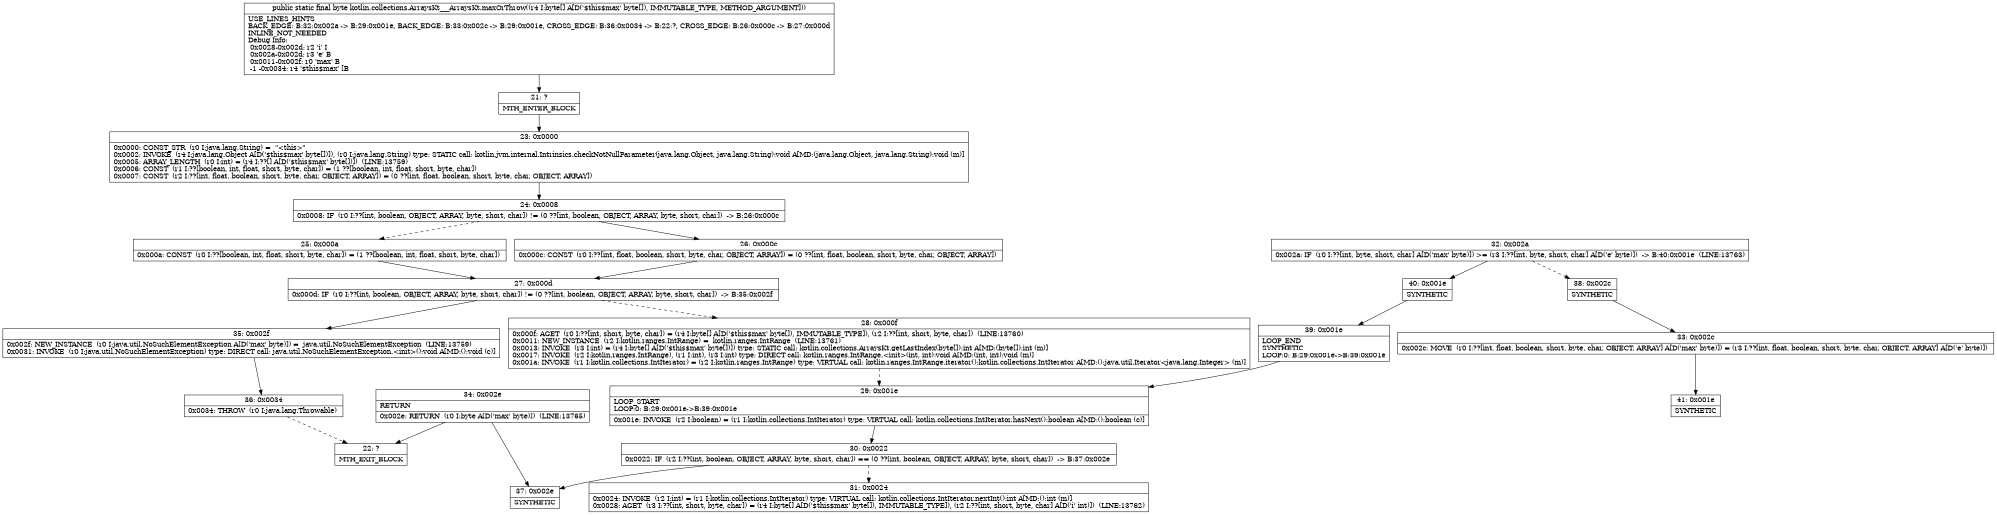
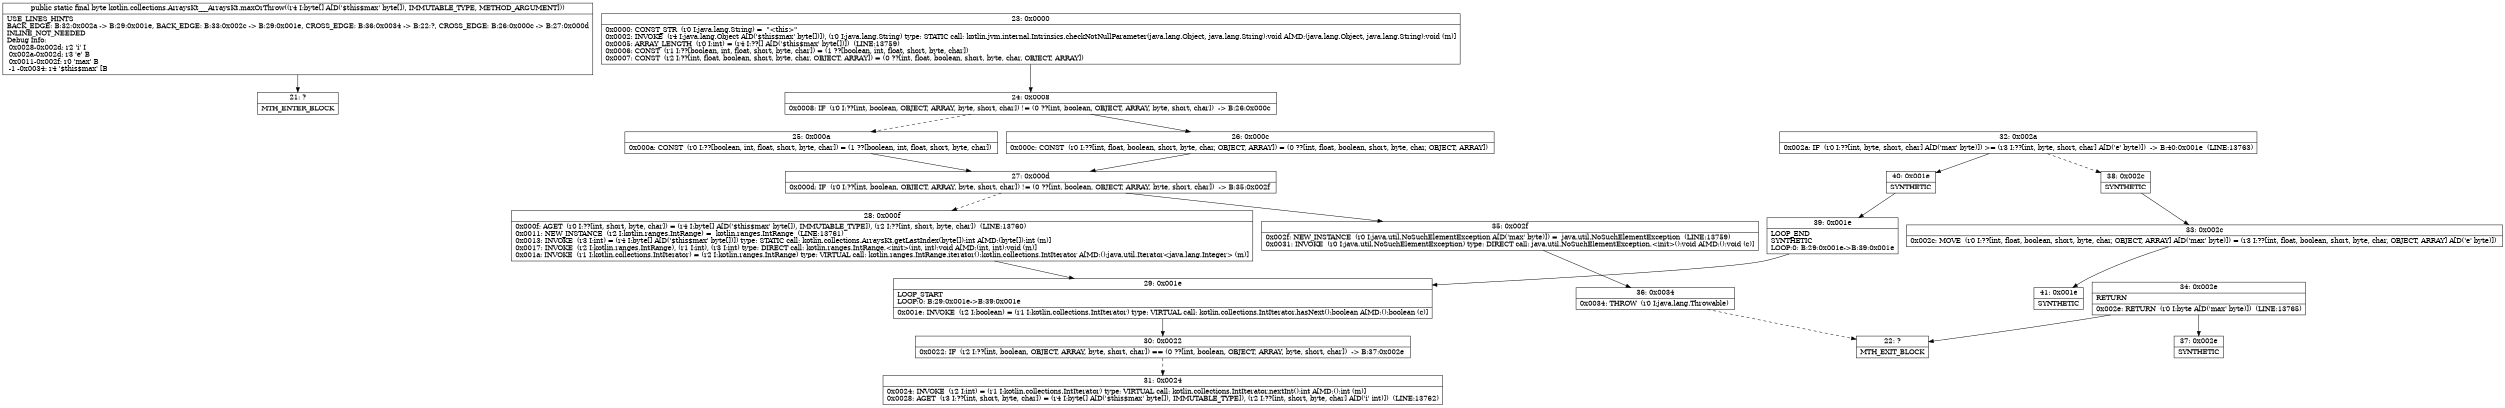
(539, 121) -> none
(879, 375) -> (1032, 269)
(637, 474) -> none
